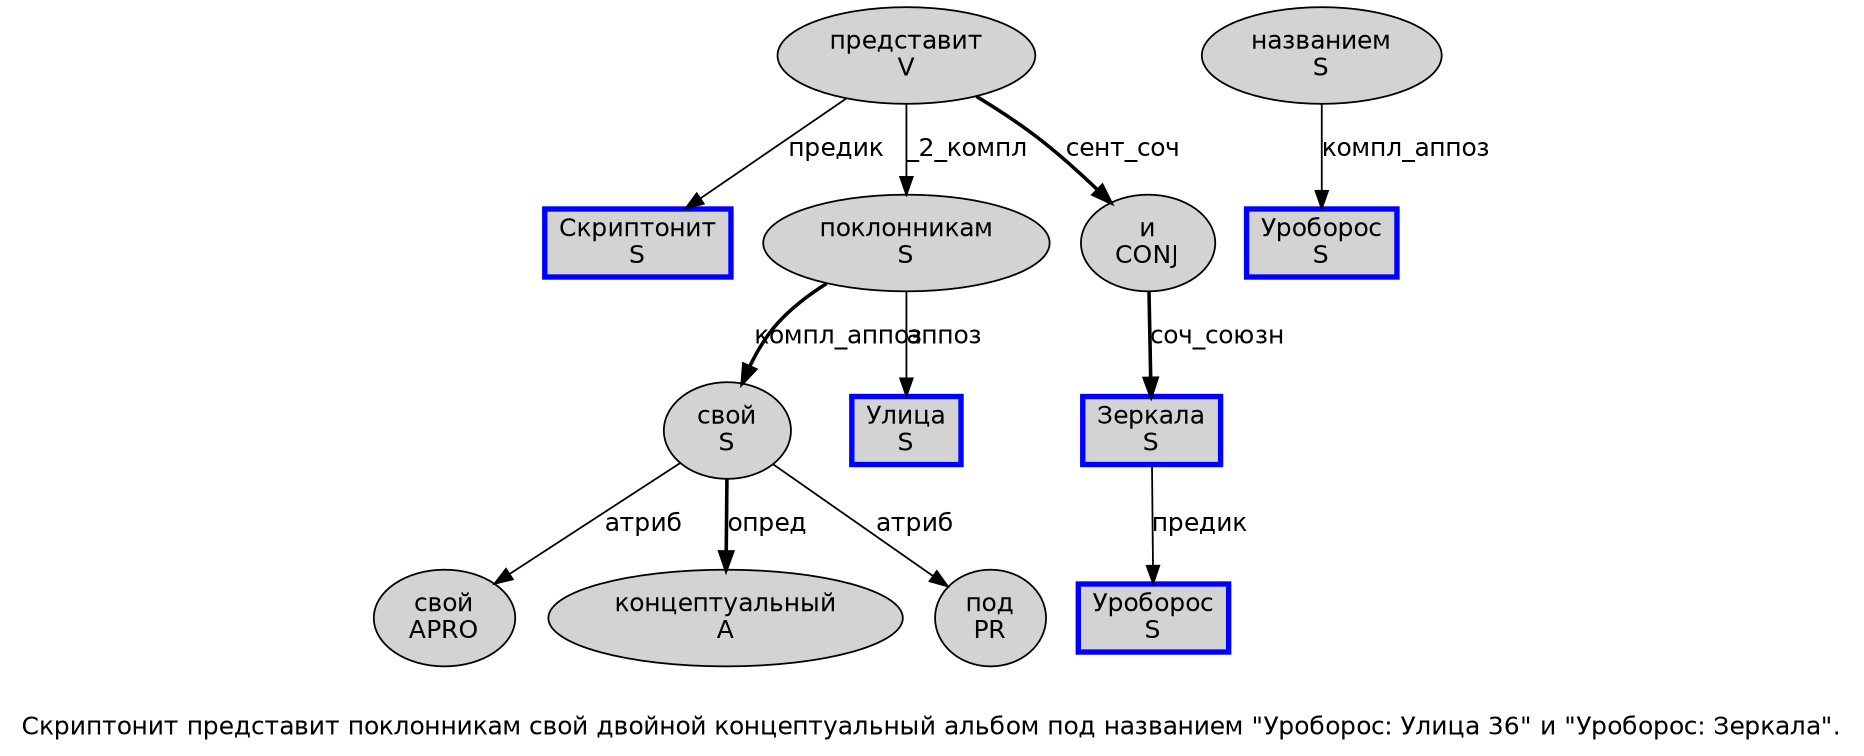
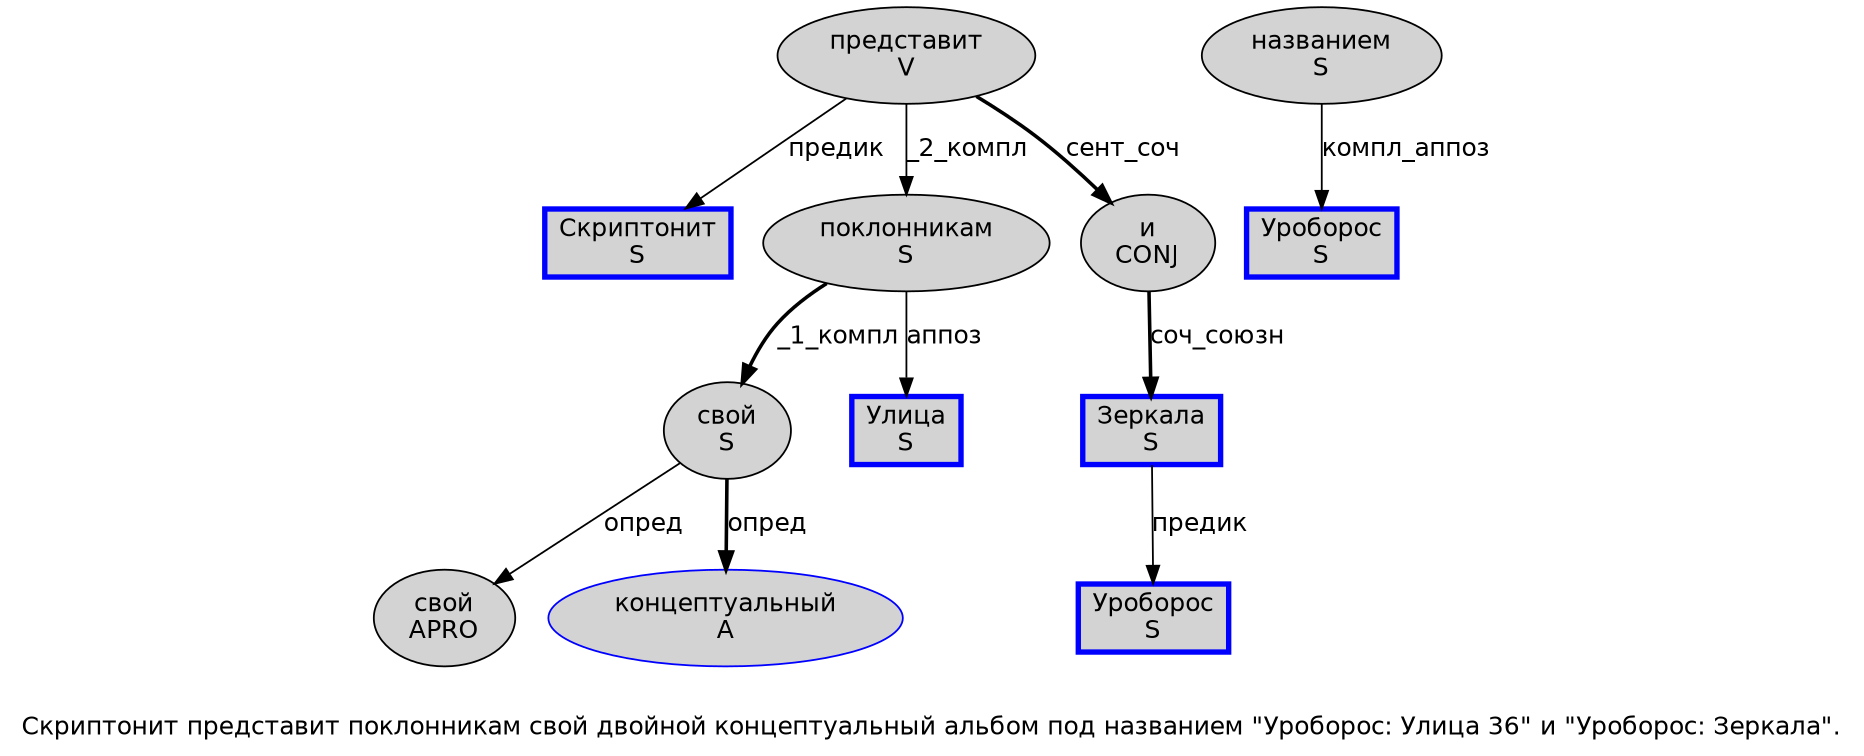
(838, 337) -> (838, 337)
(644, 524) -> (644, 524)
(726, 618) -> (726, 618)
(991, 618) -> none
